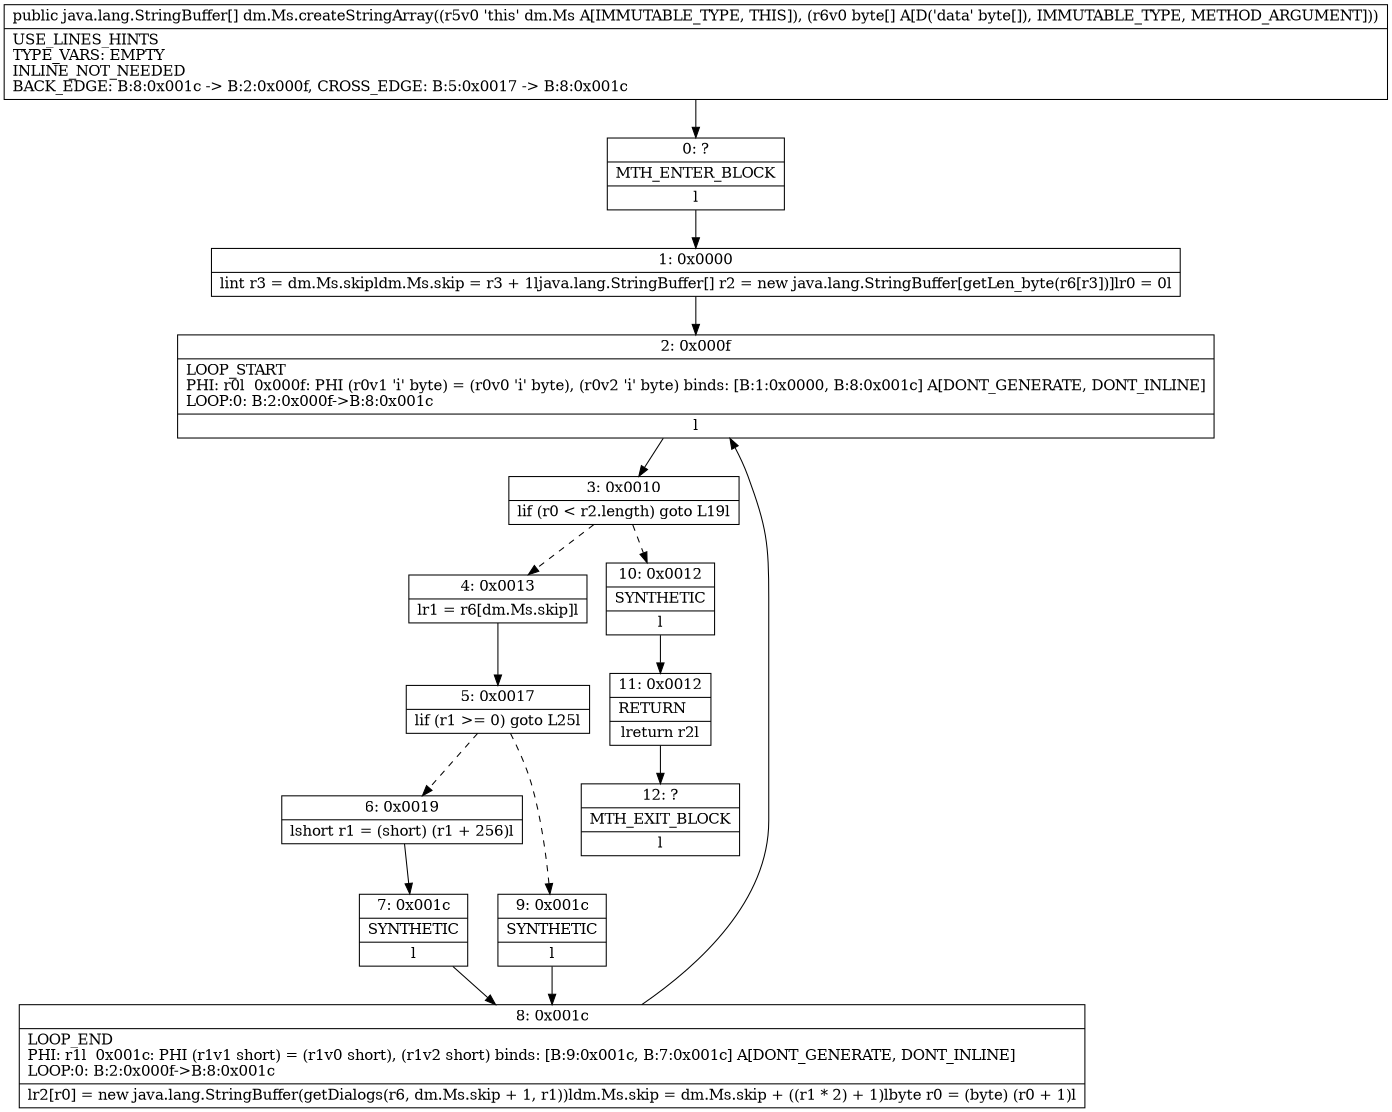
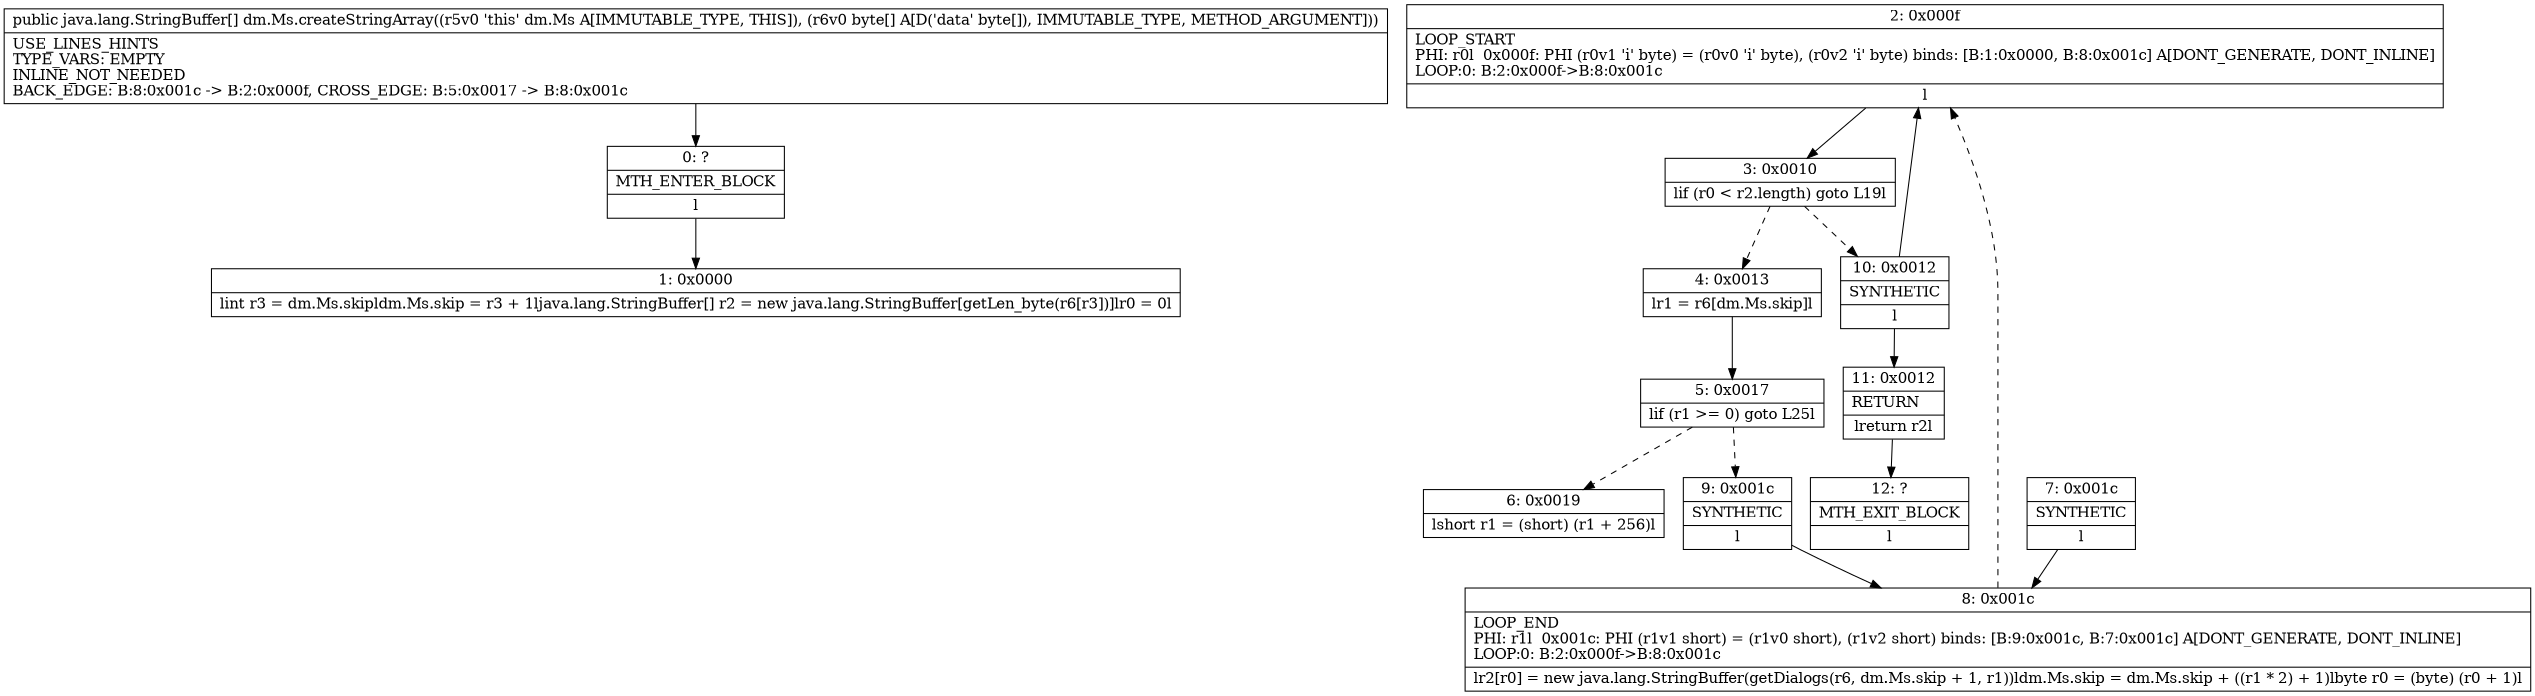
(696, 310) -> (1908, 188)
(769, 747) -> (1998, 349)
(407, 863) -> none
